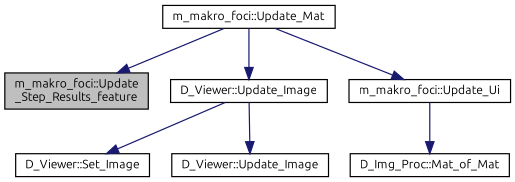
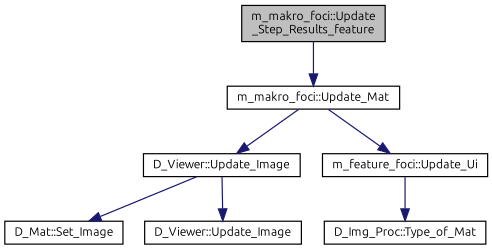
(176, 48) -> (313, 58)
(430, 91) -> (405, 165)
(83, 165) -> (64, 233)
(430, 165) -> (405, 233)
